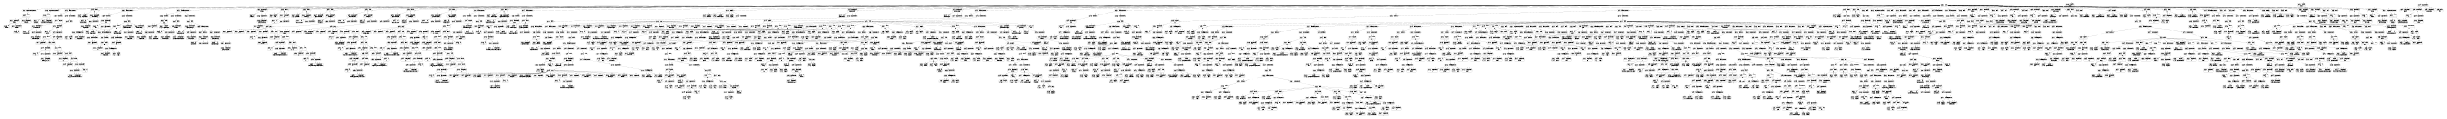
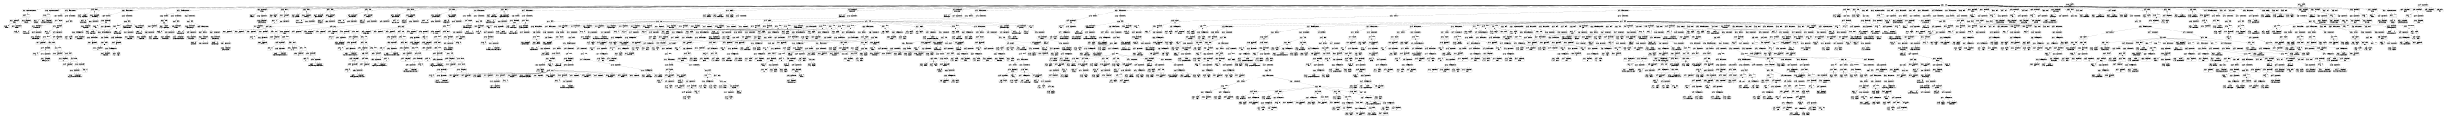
(1129, 26) -> (1129, 26)
